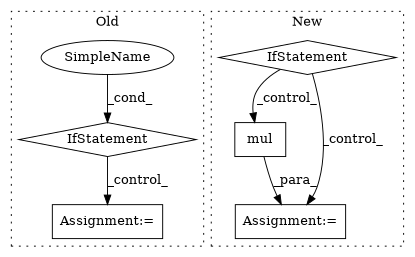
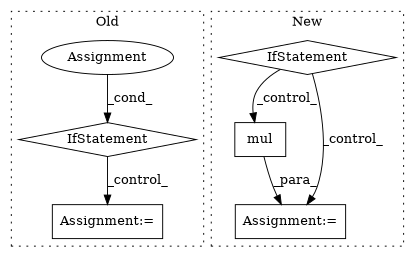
(108, 58) -> (108, 58)
